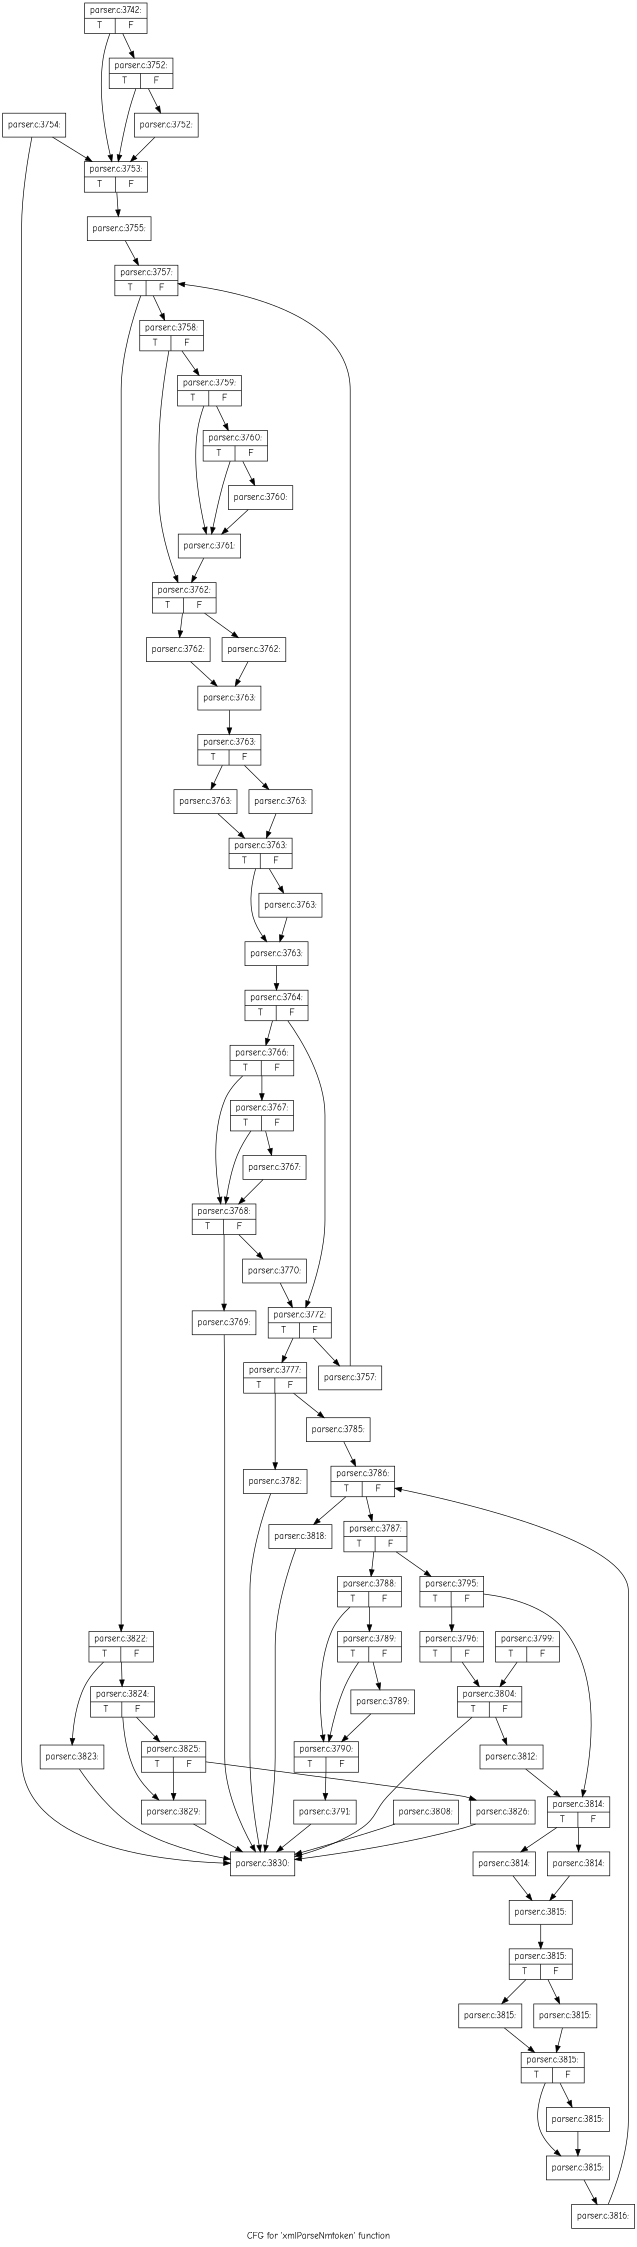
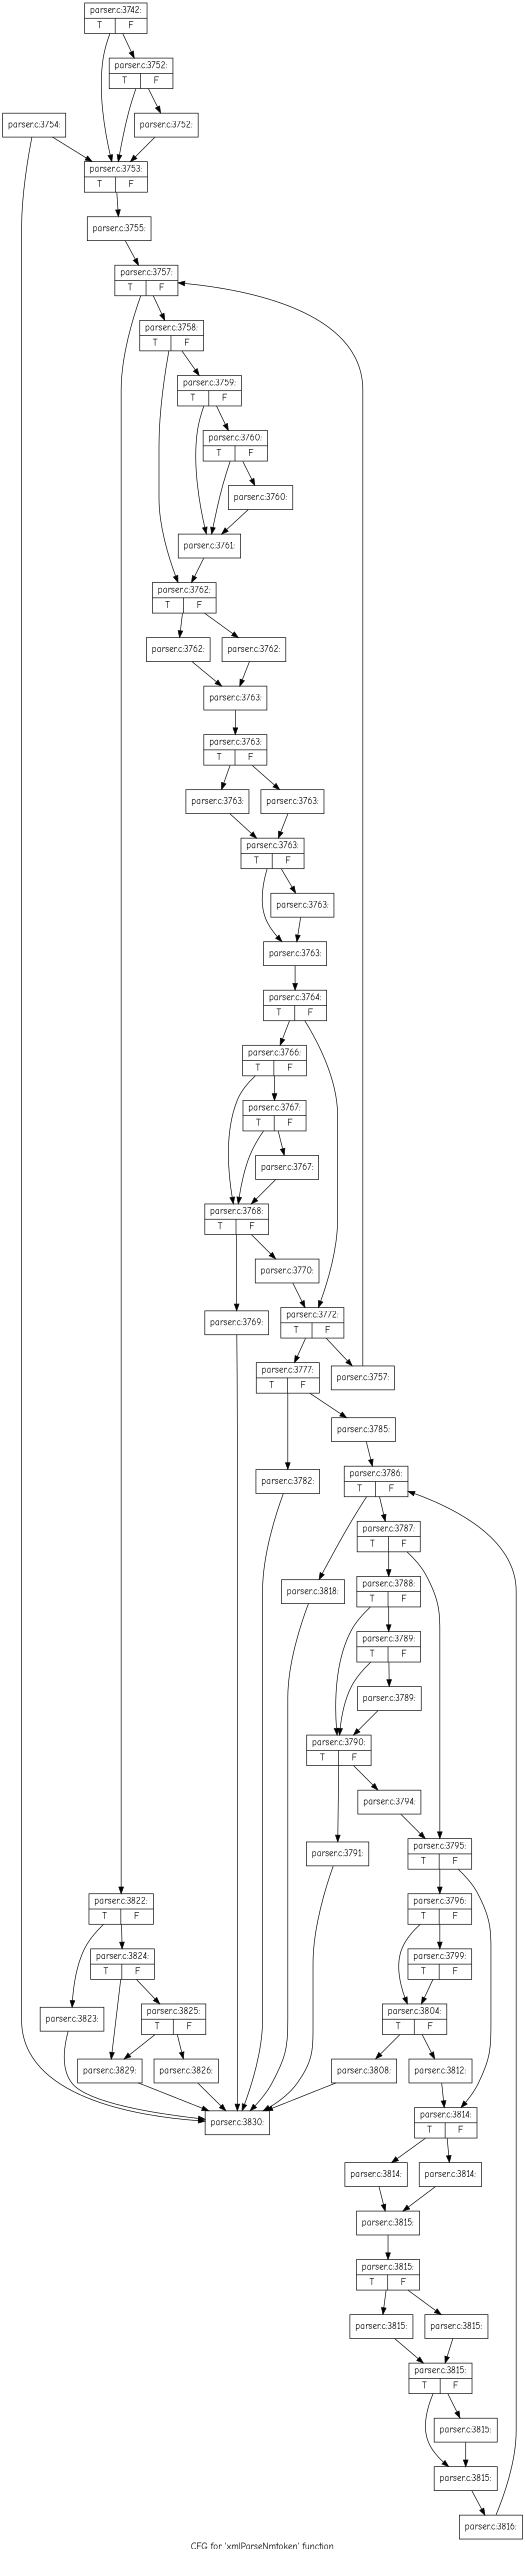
(390, 1793) -> (390, 2044)
none -> (389, 1802)
none -> (440, 1933)
